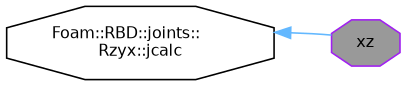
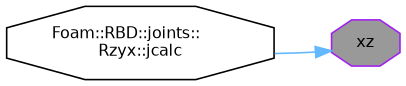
(311, 34) -> (295, 53)
